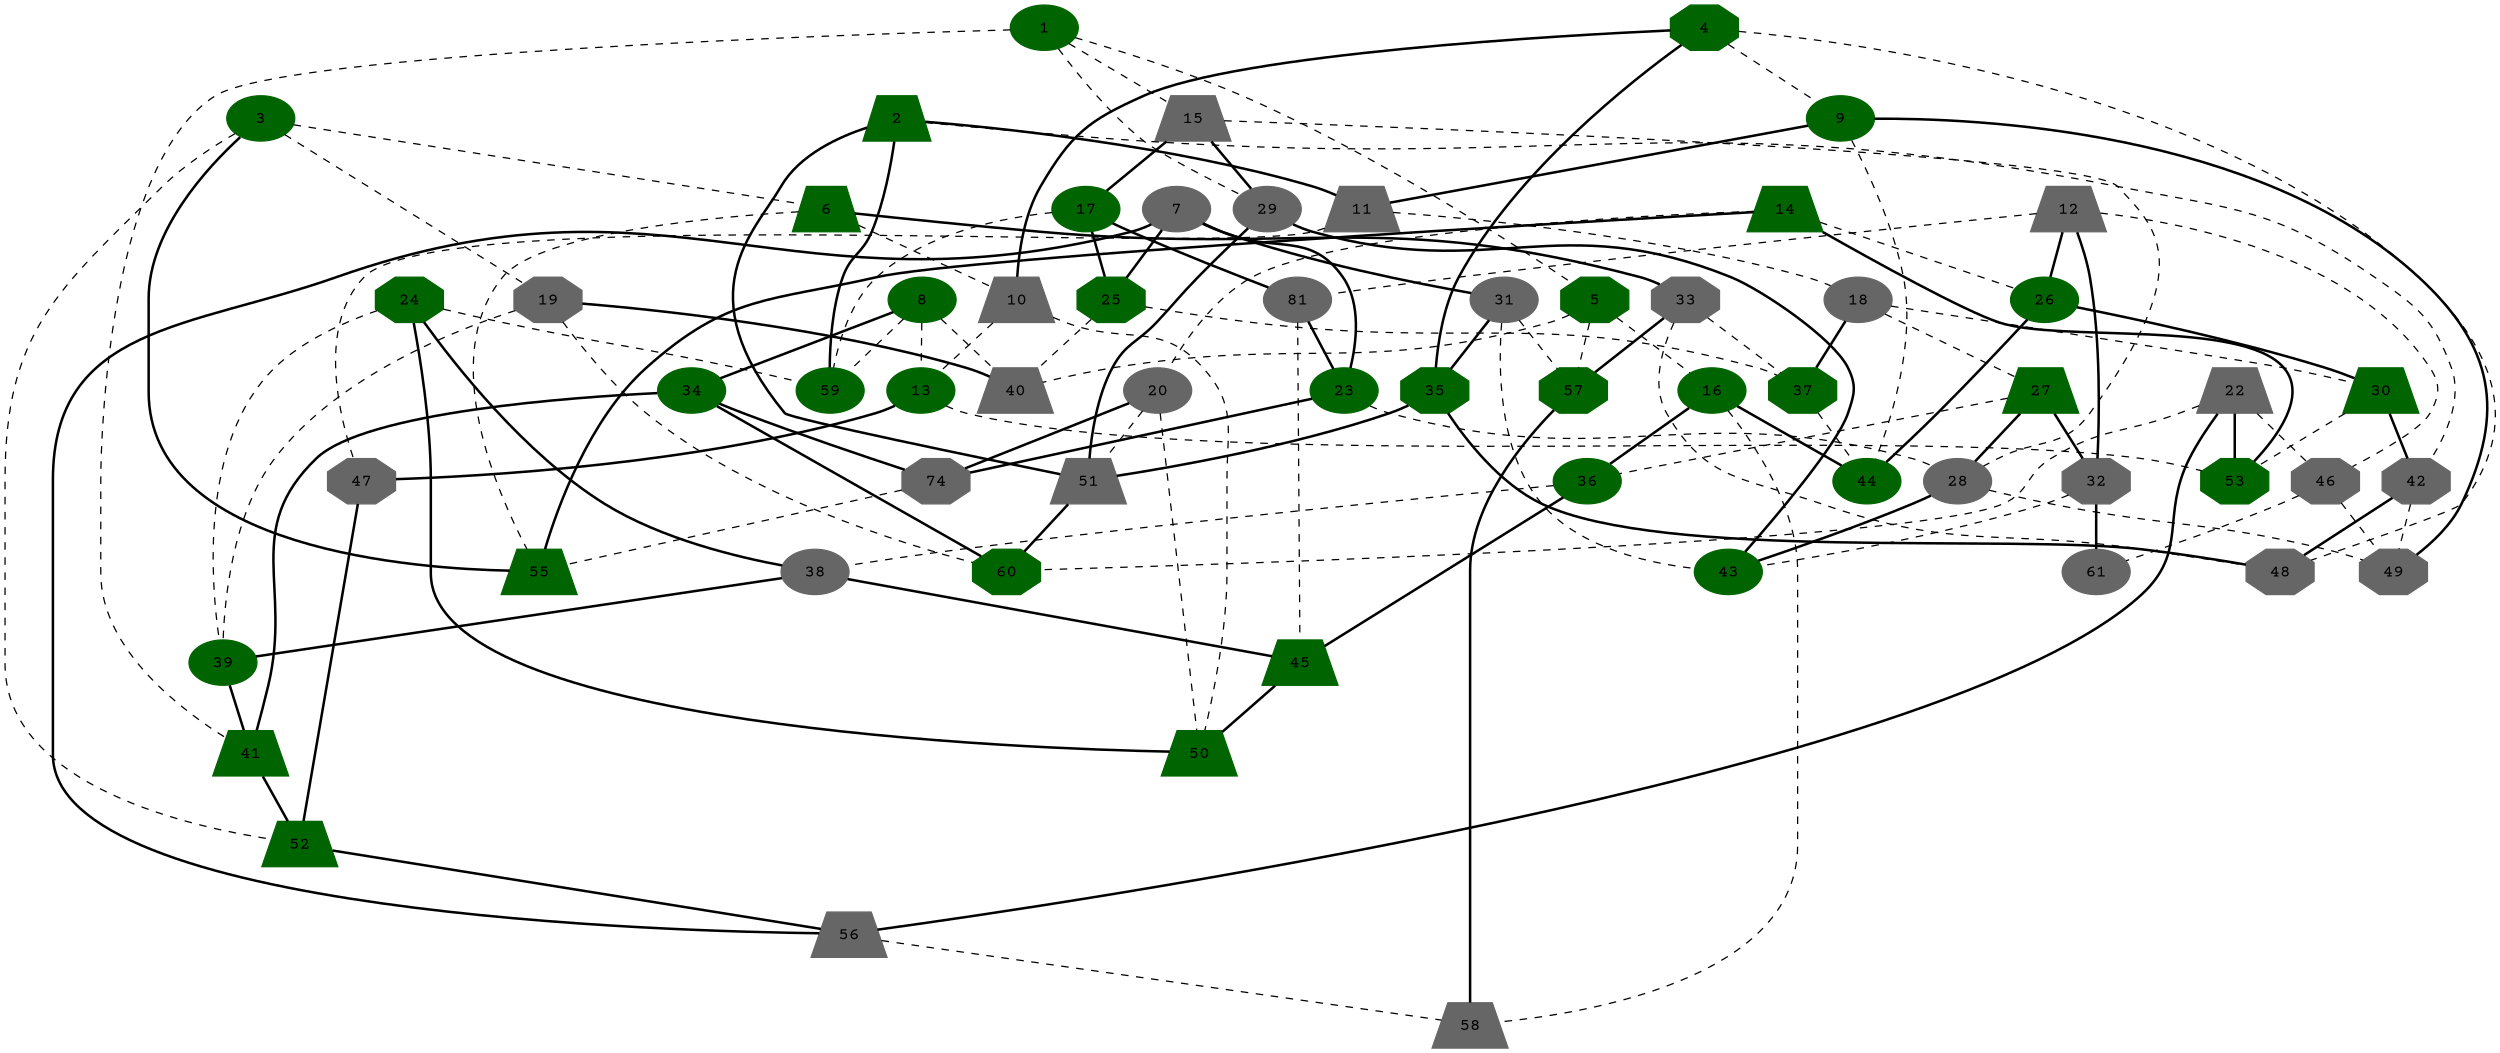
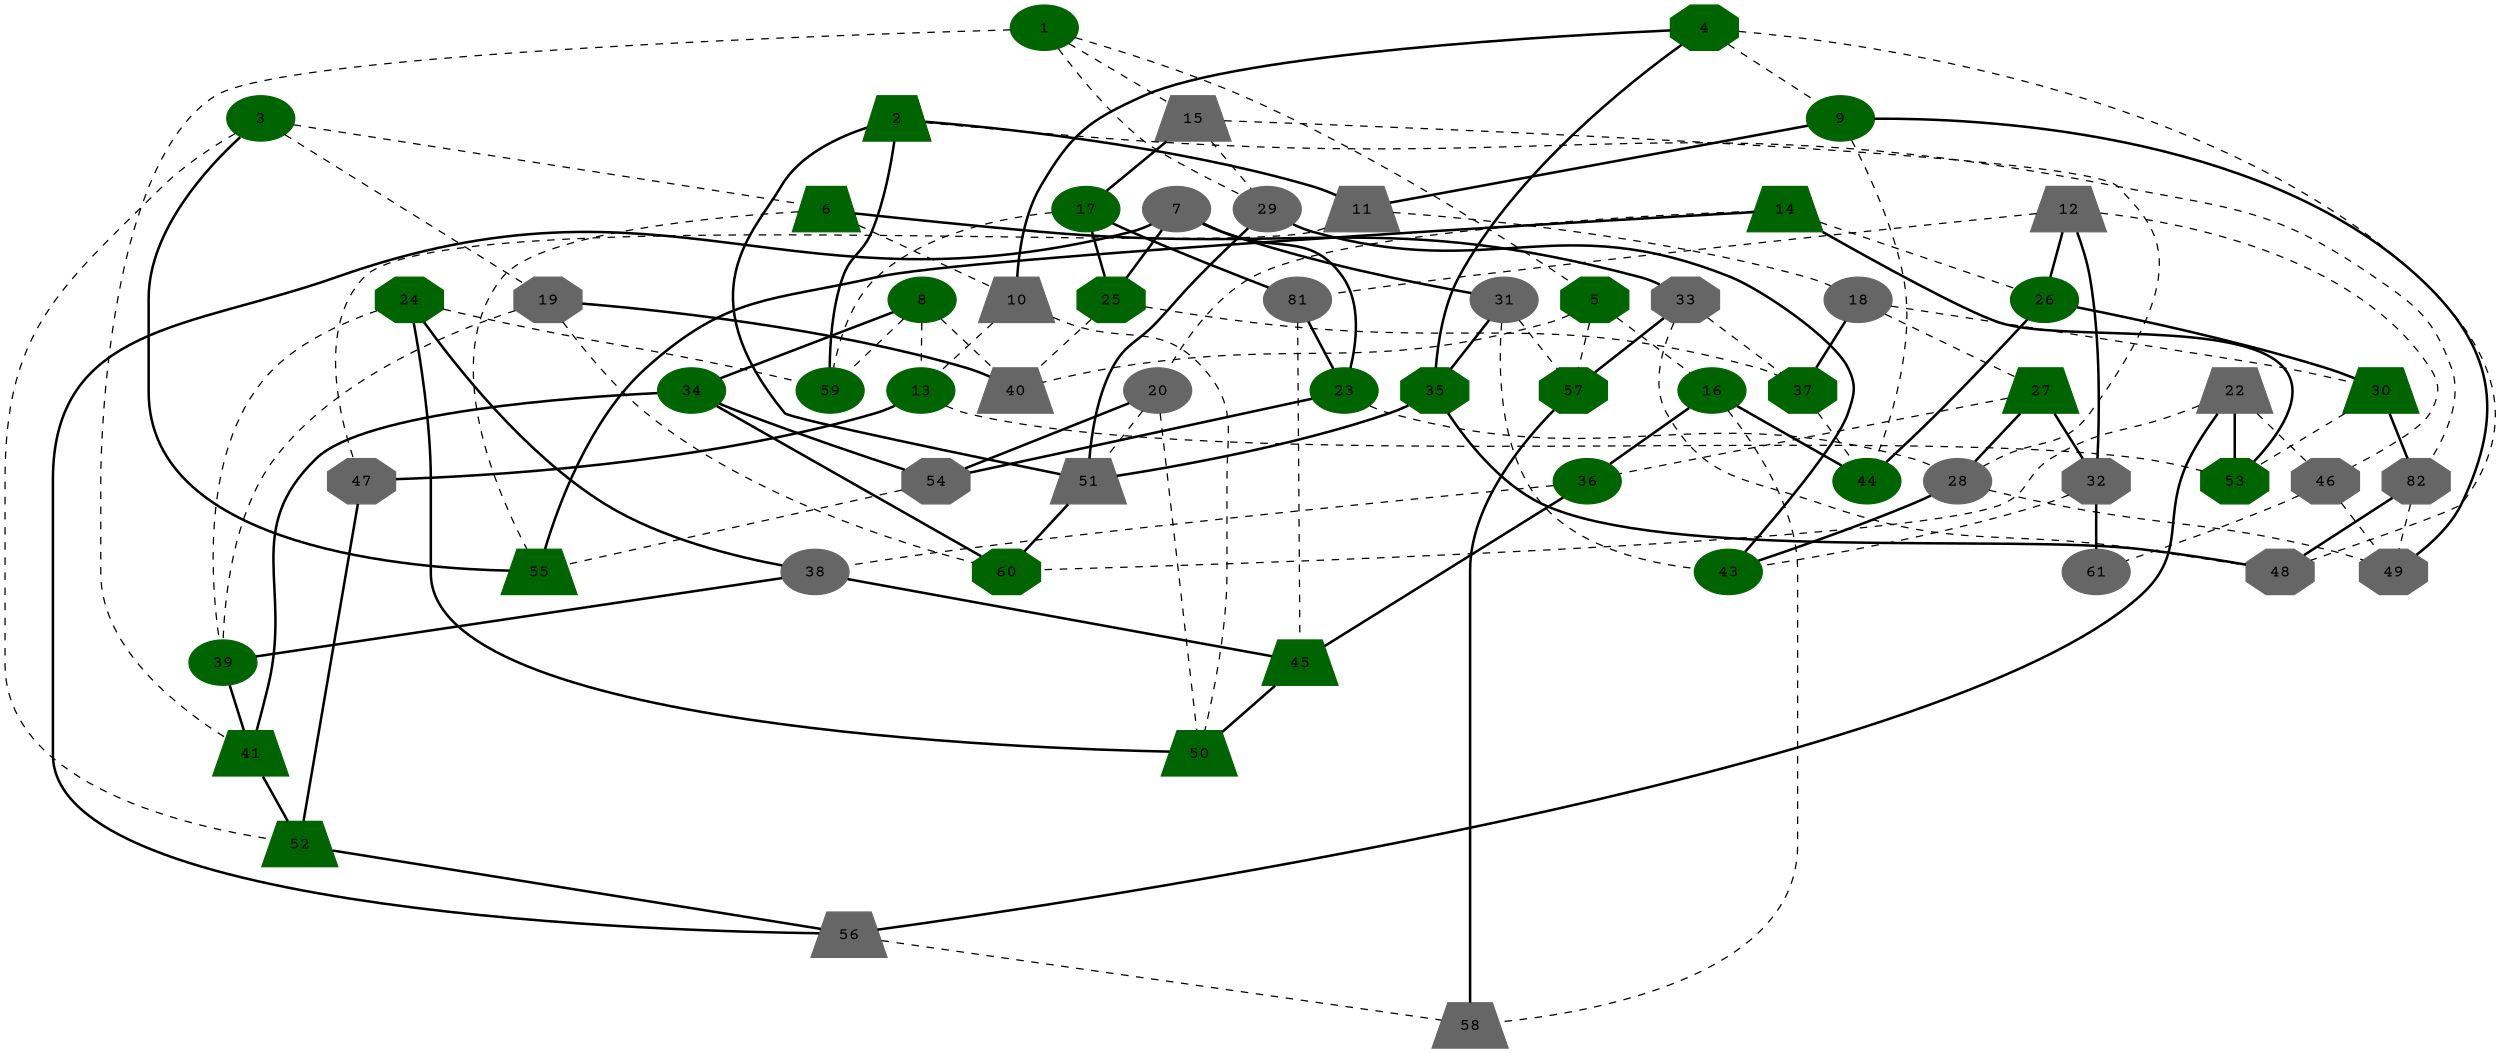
(1223, 156) -> (1223, 156)
(936, 481) -> (936, 481)
(2416, 481) -> (2416, 481)
